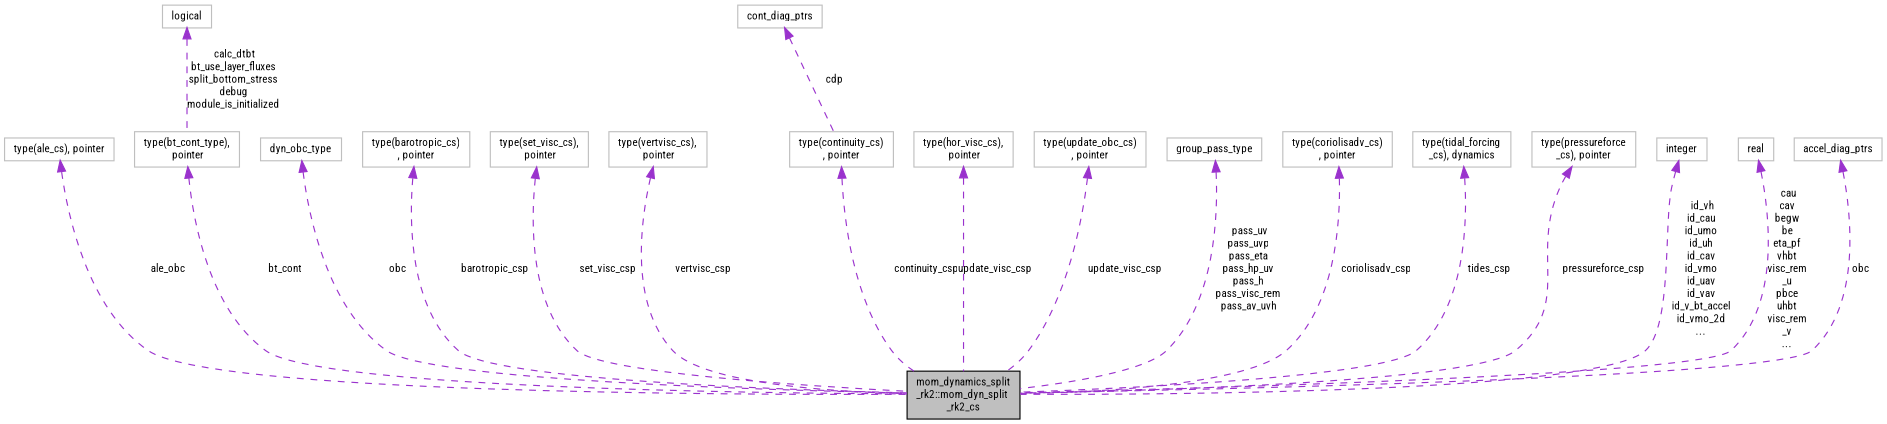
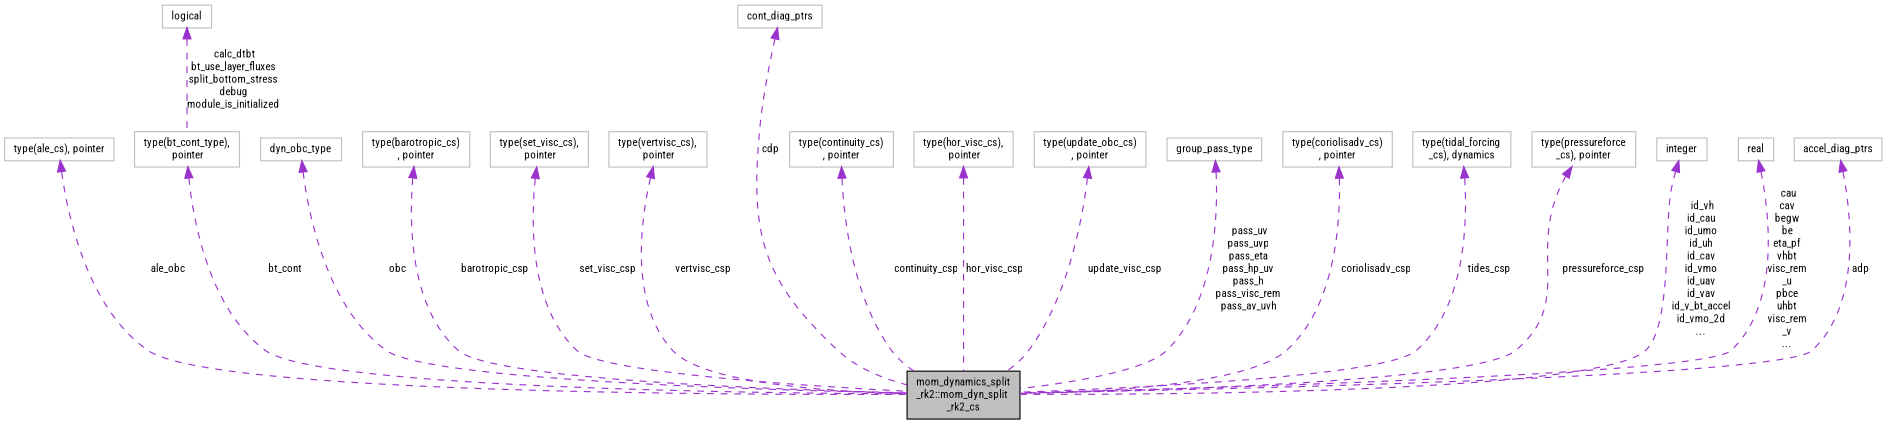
(812, 85) -> (765, 245)
(994, 269) -> (994, 269)
(1860, 269) -> (1860, 269)
